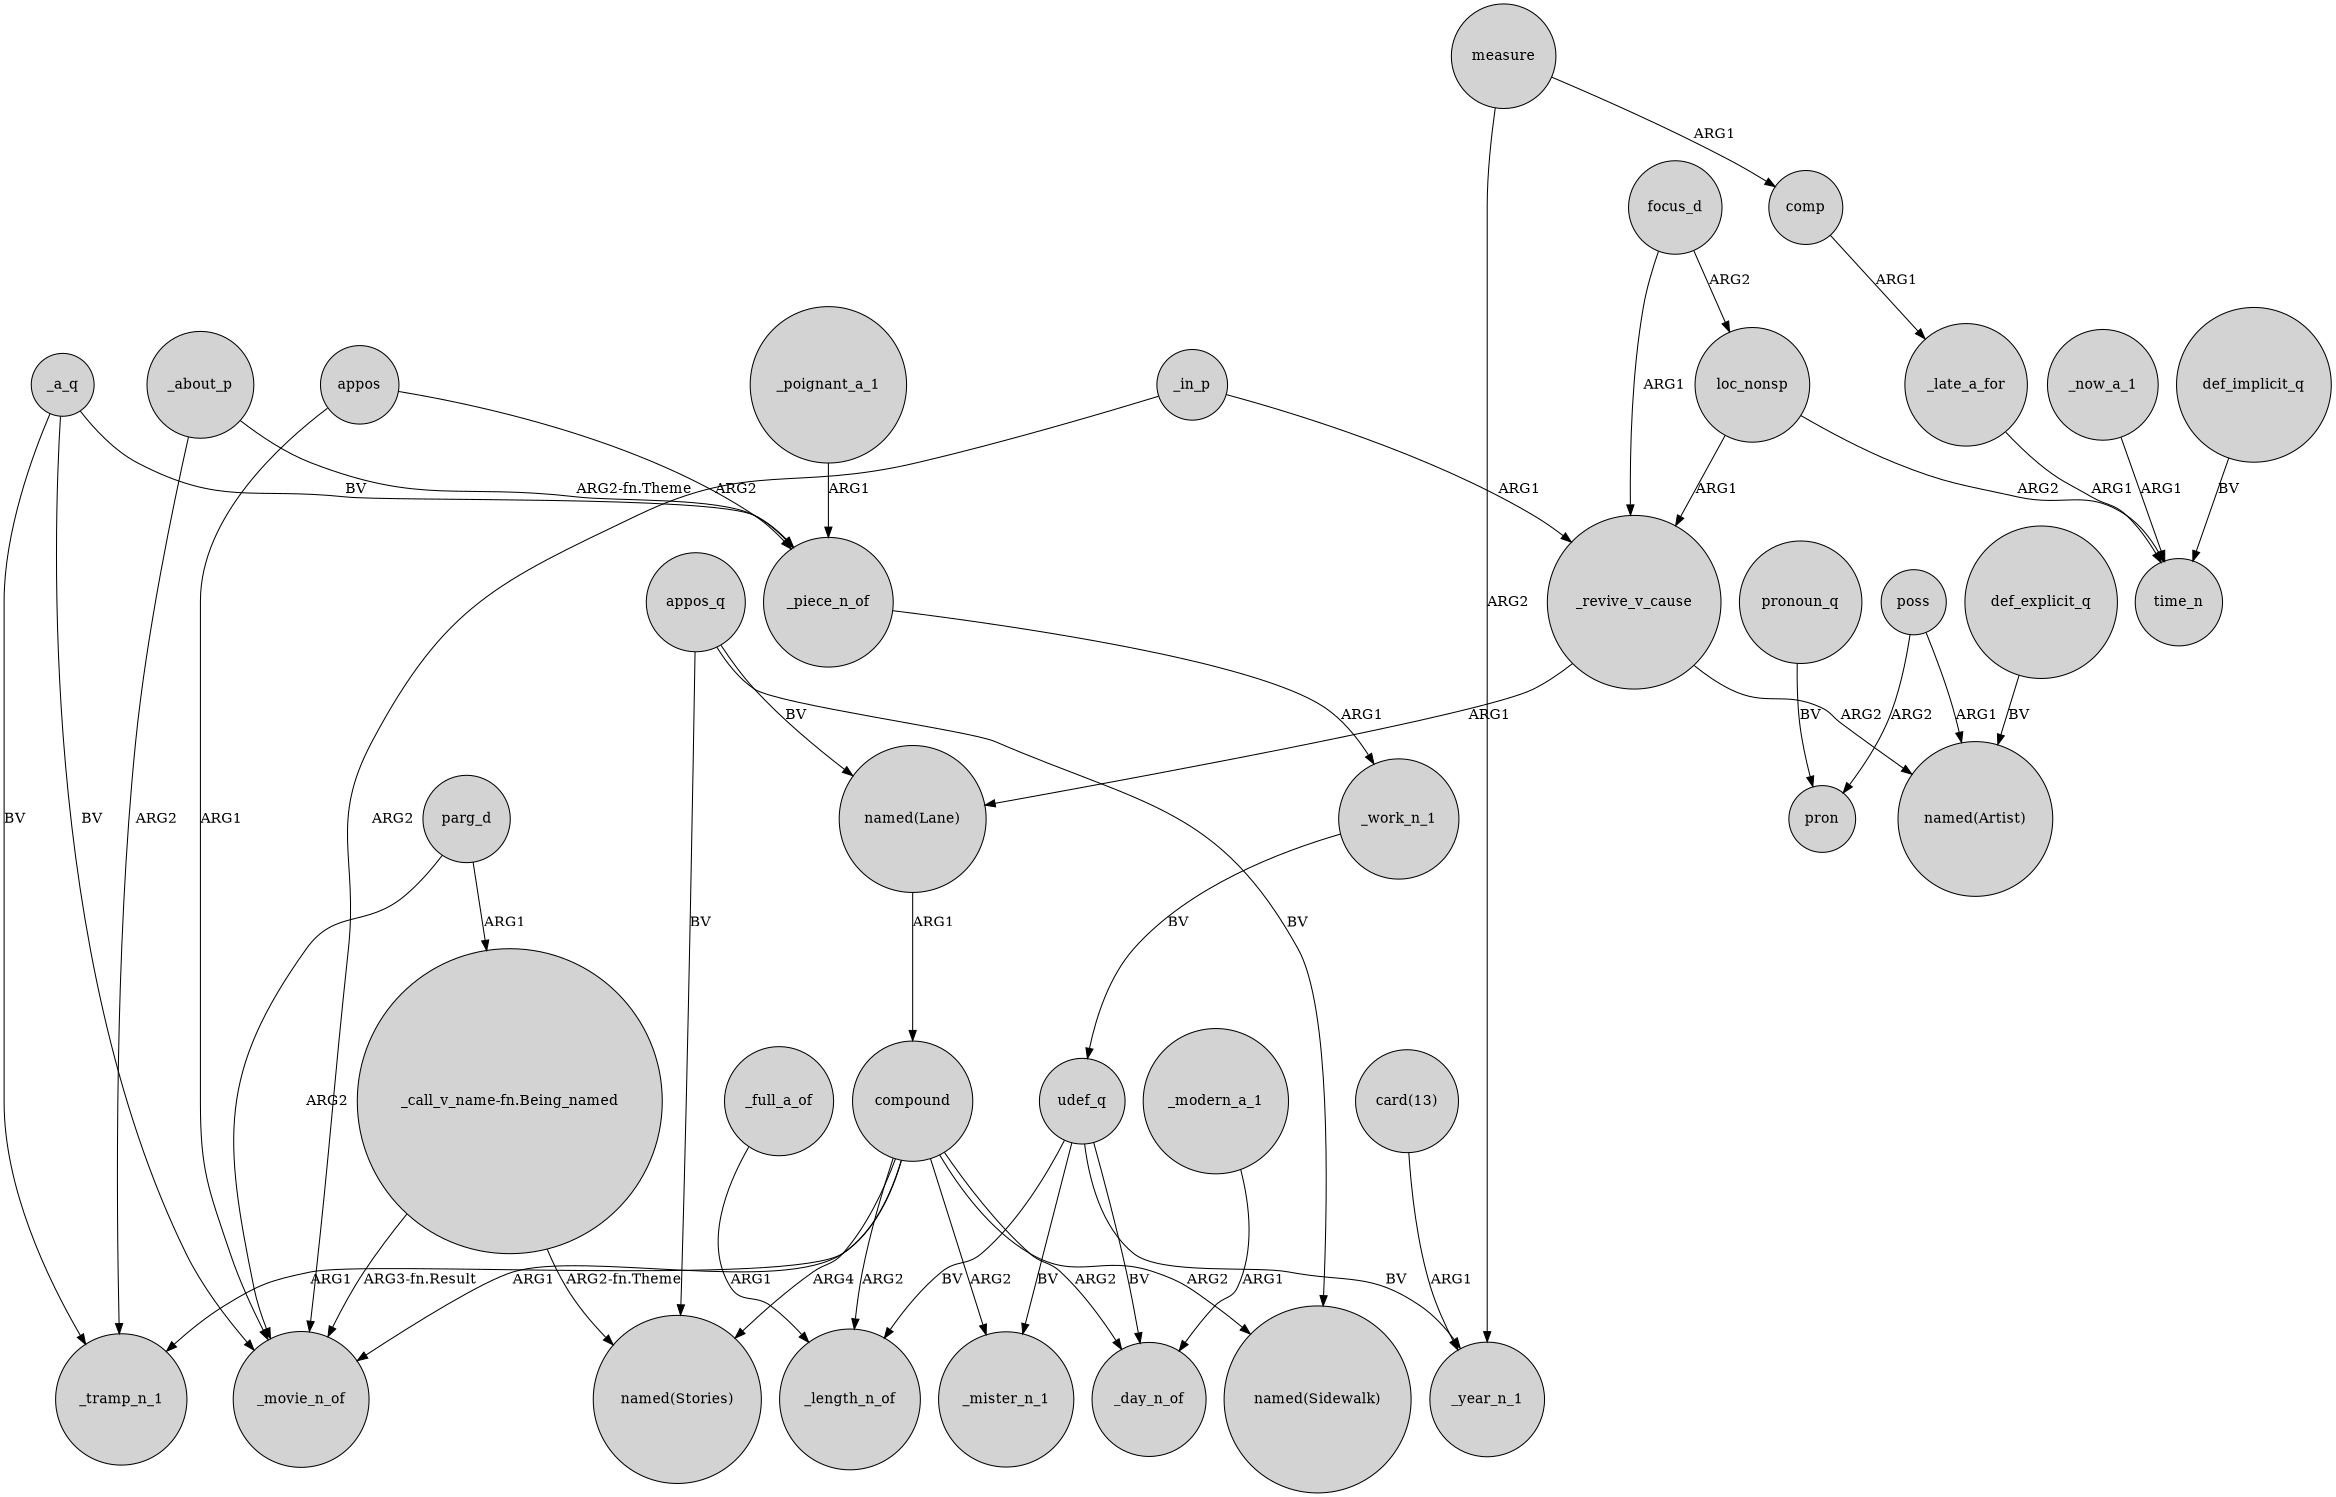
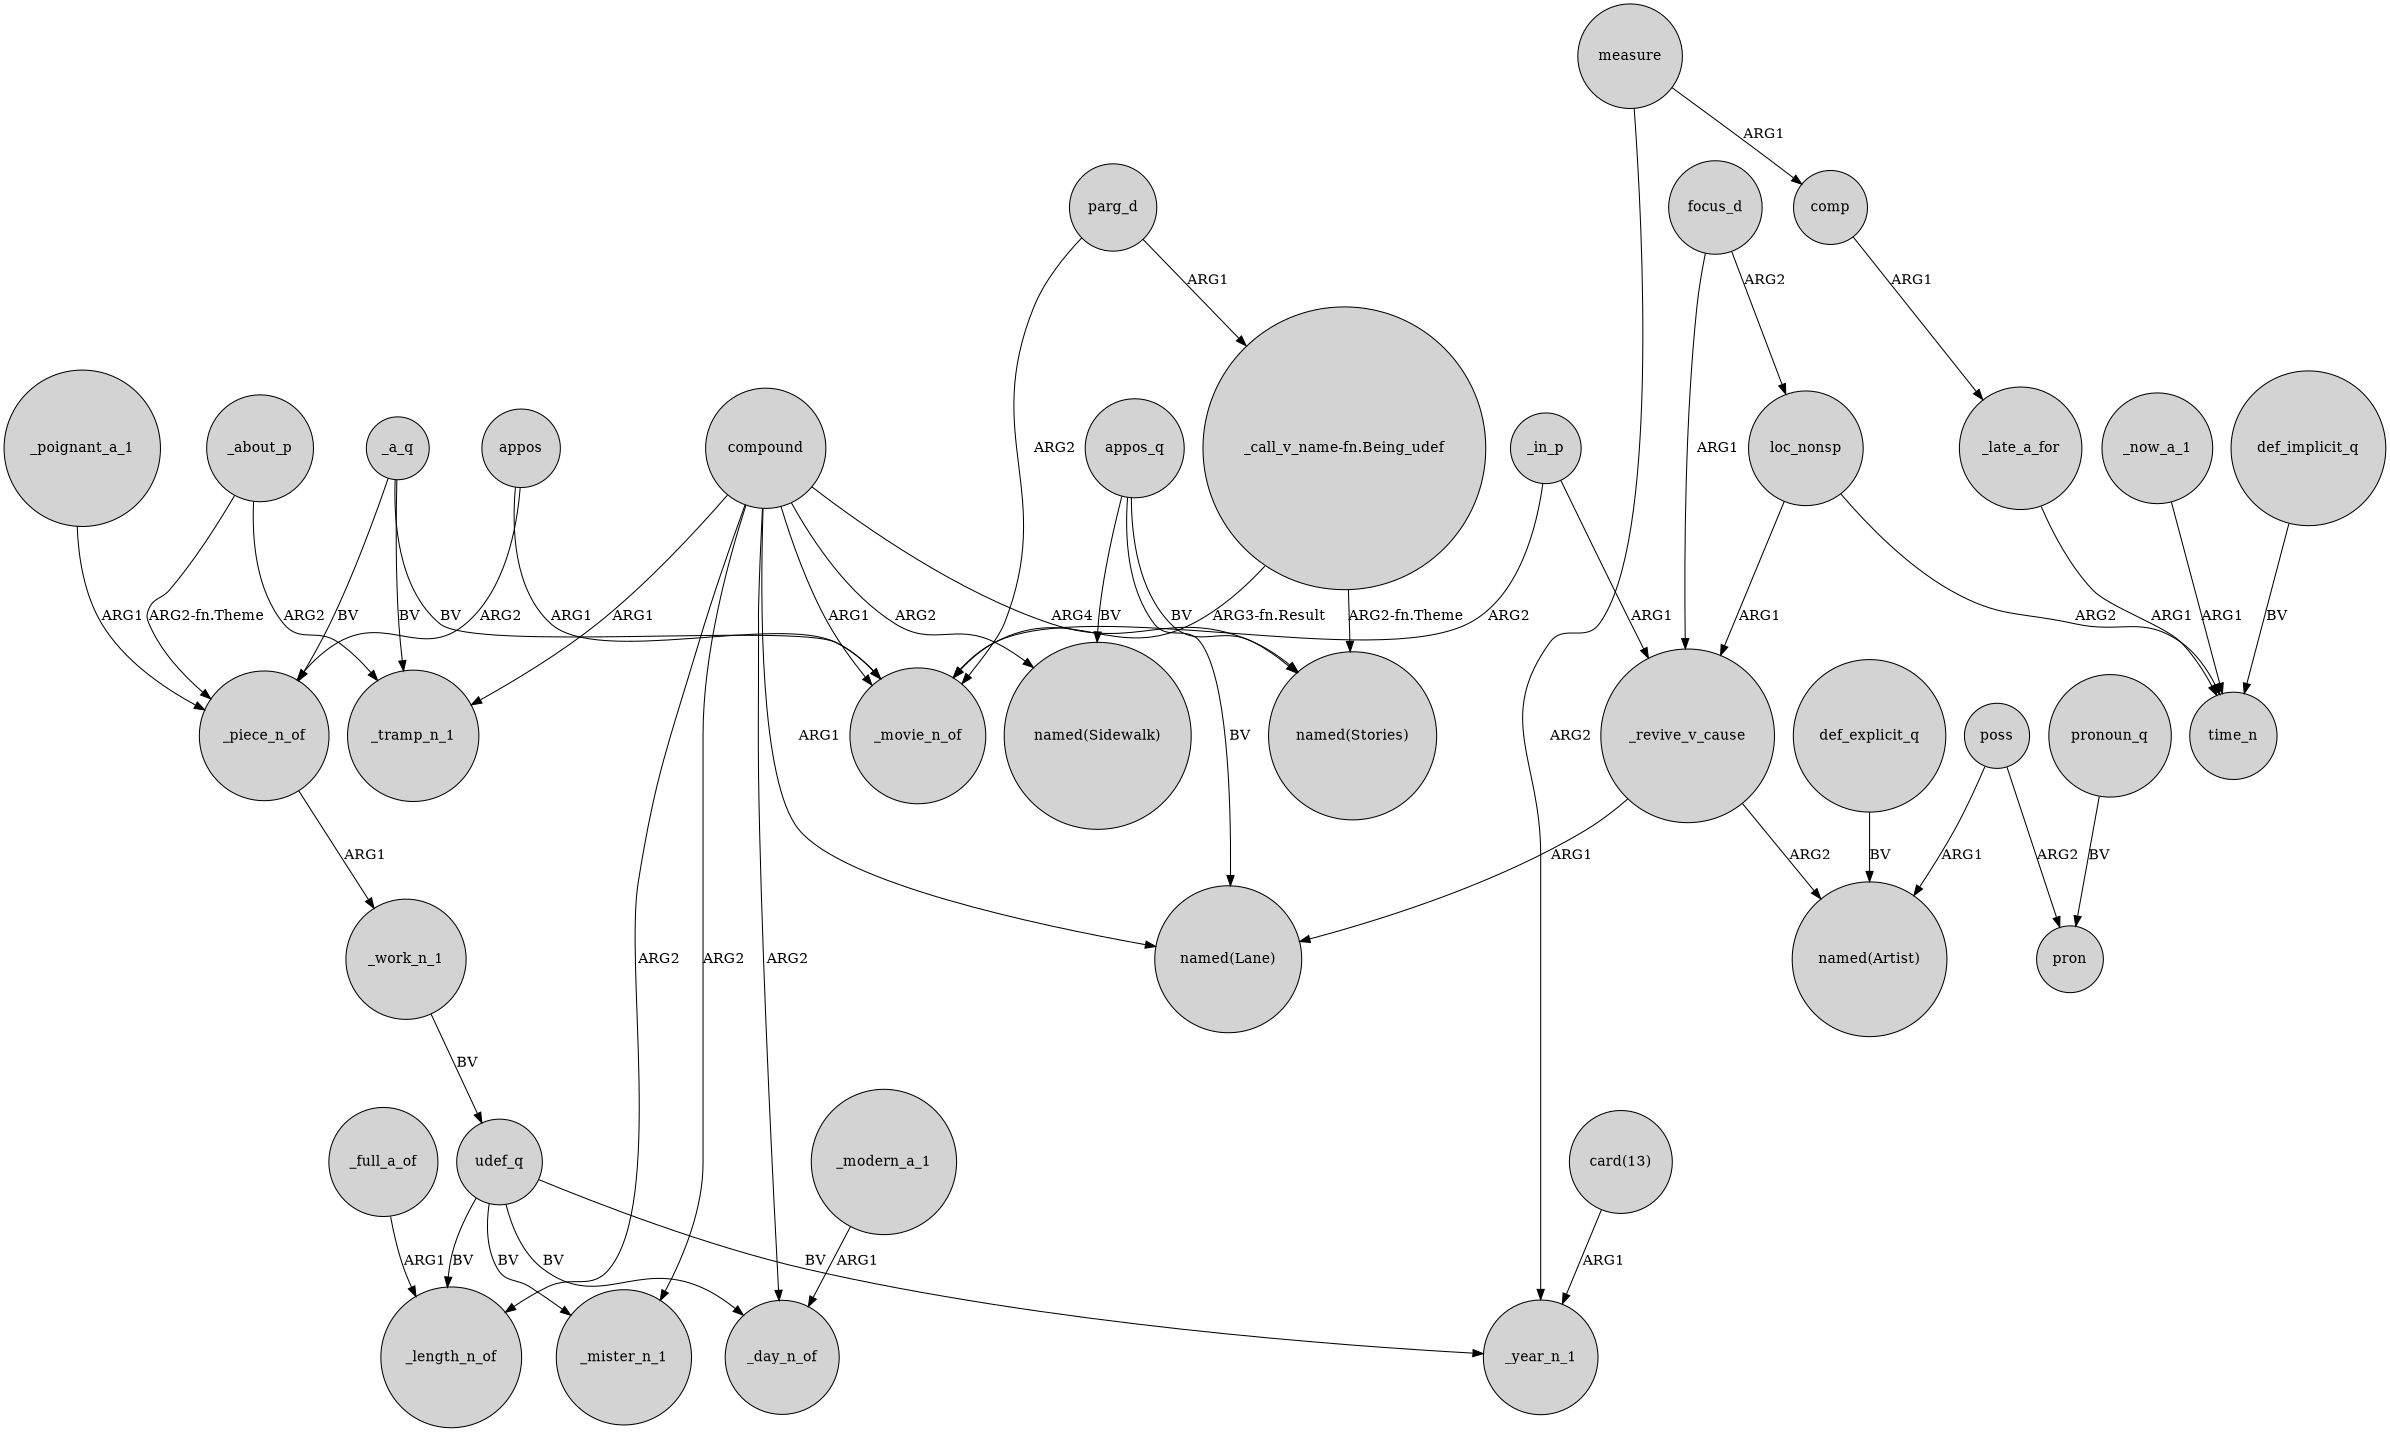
(913, 961) -> (815, 843)
(510, 1101) -> (1344, 448)
